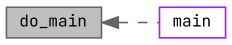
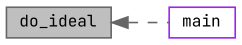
(54, 23) -> (59, 23)
